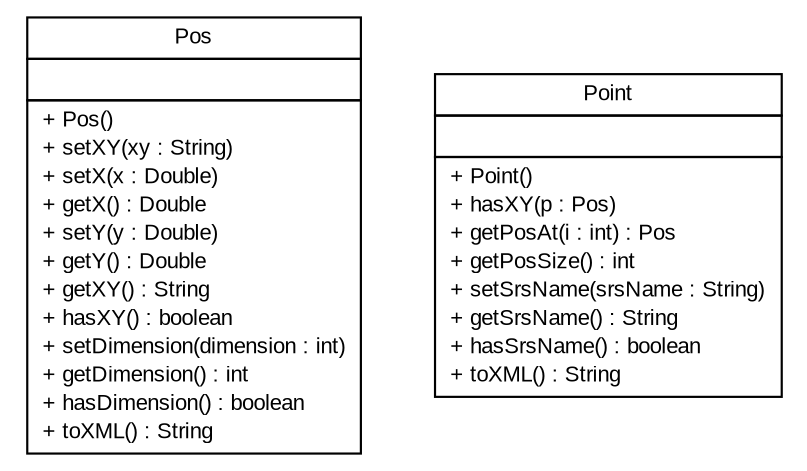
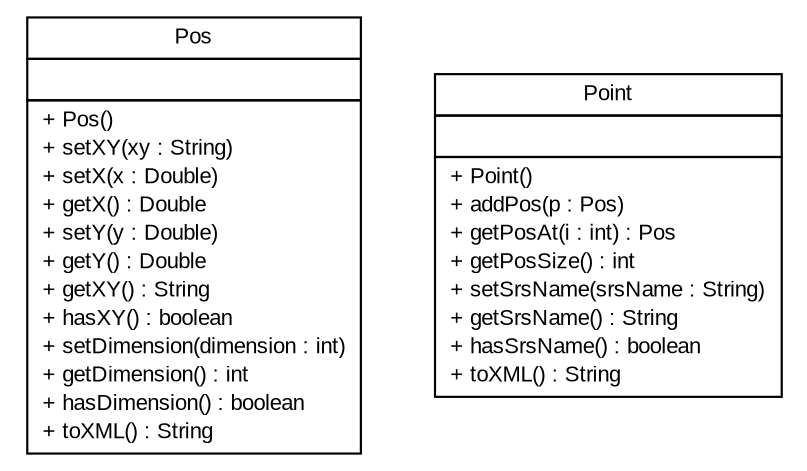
(533, 205) -> (538, 205)
